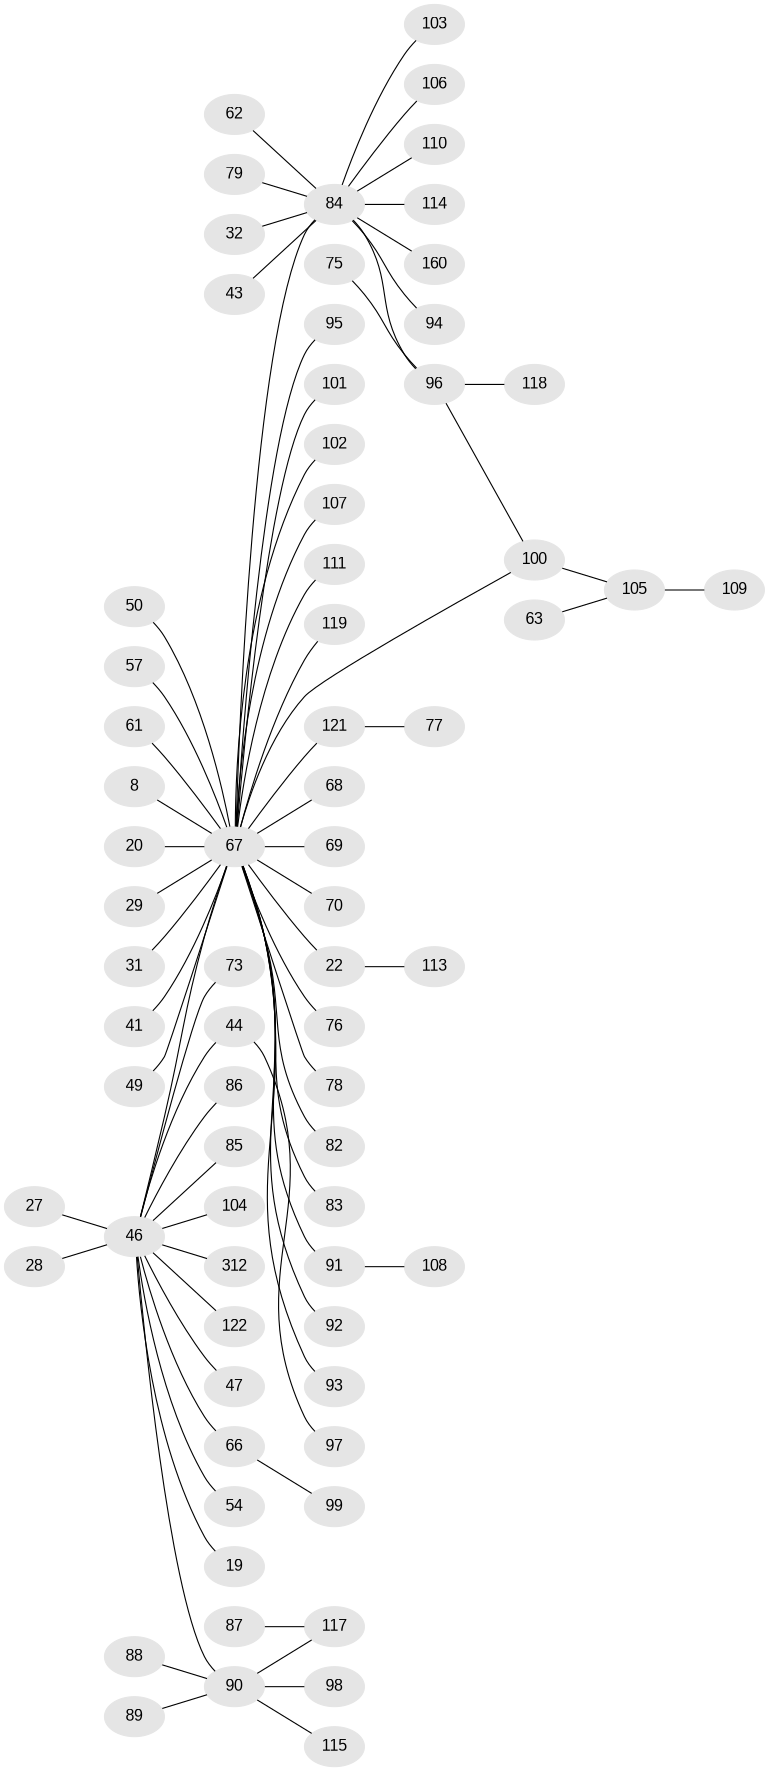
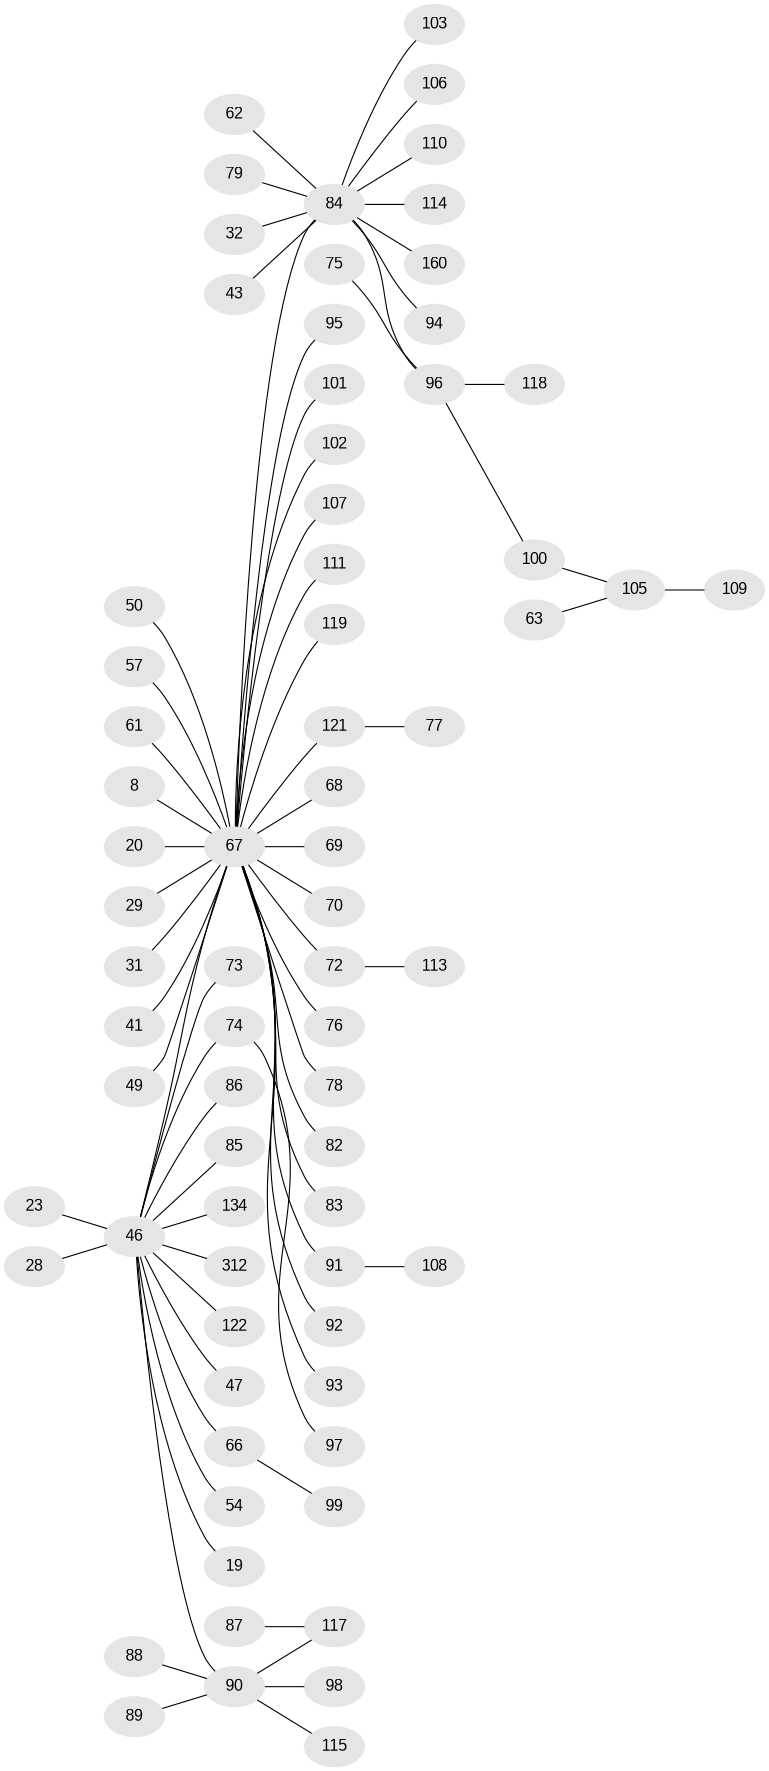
(343, 669) -> none
(334, 967) -> (334, 967)
(234, 1027) -> (234, 1027)
(34, 1207) -> (34, 1207)
(234, 1207) -> (234, 1207)
